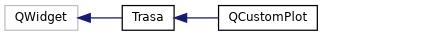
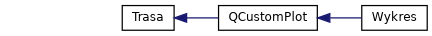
(41, 18) -> none
none -> (394, 18)
